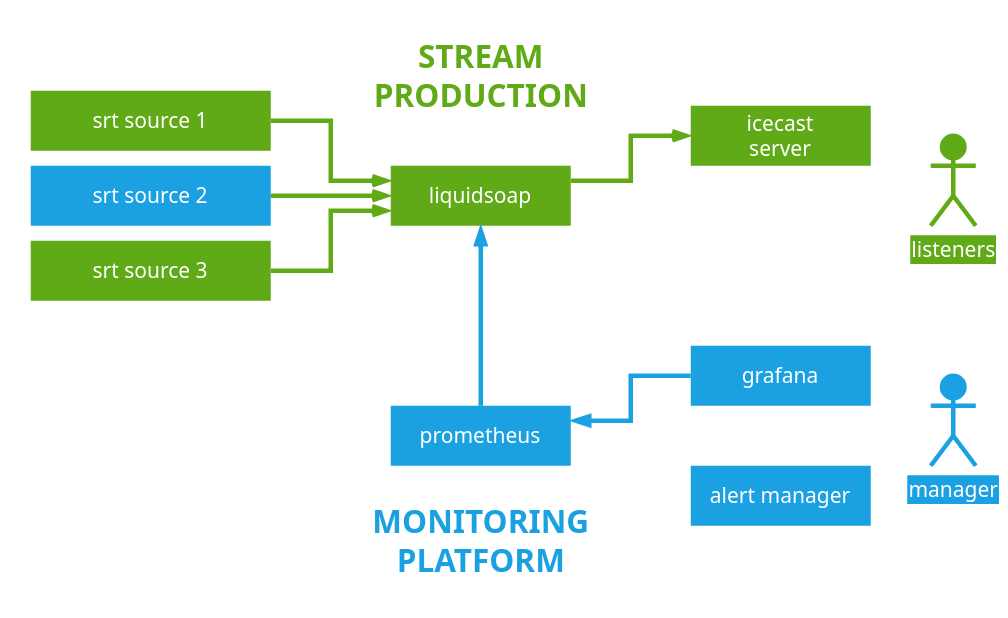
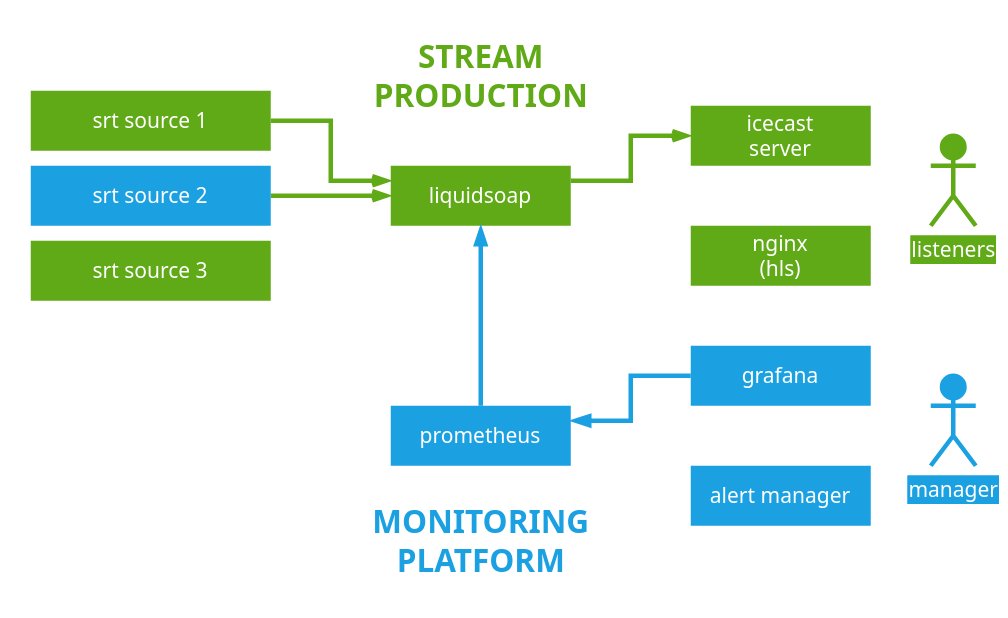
(331, 247) -> none
none -> (781, 256)
